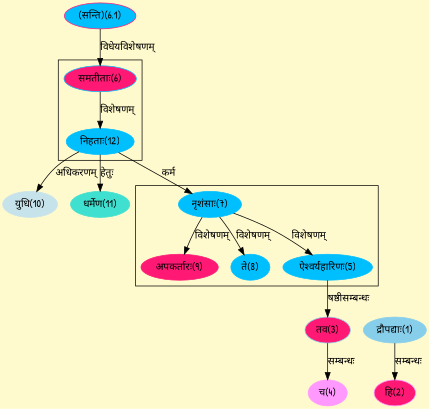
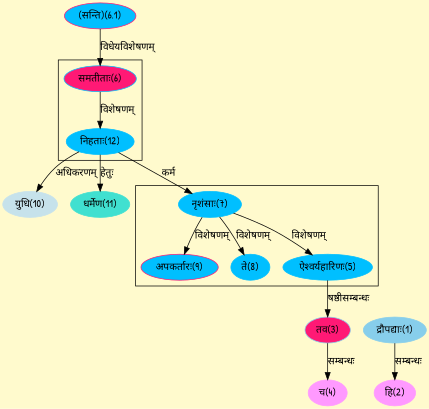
(180, 267) -> (180, 267)
(395, 393) -> (395, 393)
